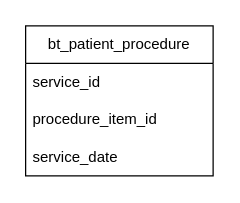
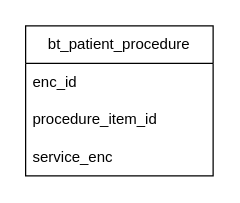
(71, 82) -> (56, 82)
(82, 157) -> (77, 157)
